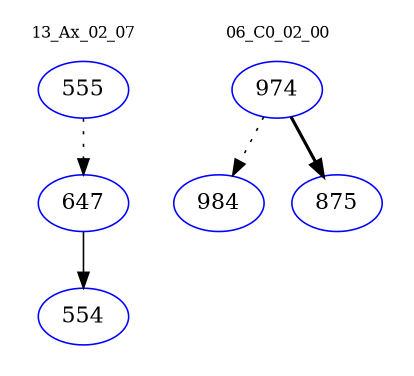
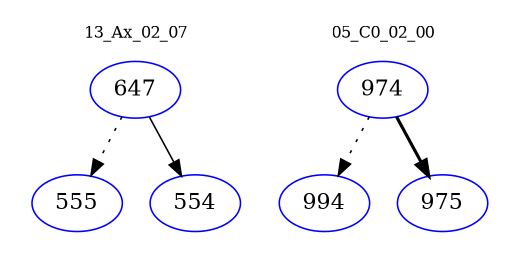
(278, 34) -> (384, 34)
(83, 139) -> (110, 139)
(219, 203) -> (324, 203)
(337, 203) -> (443, 203)
